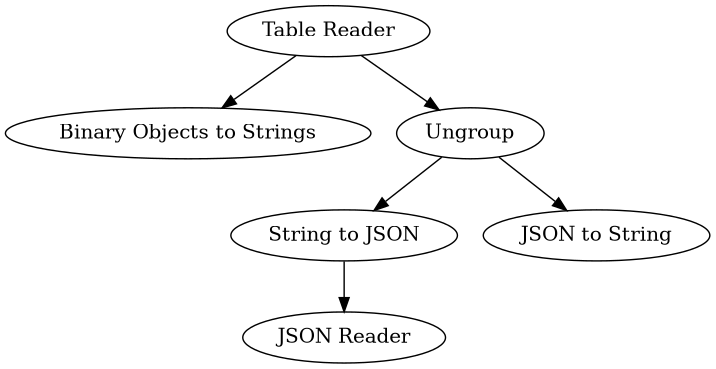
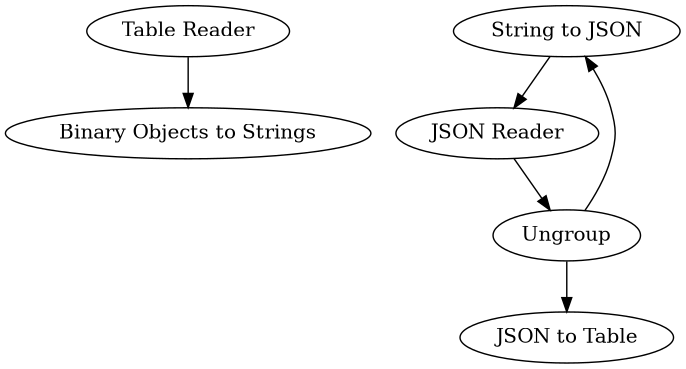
(394, 79) -> (528, 178)
(597, 235) -> (567, 337)
